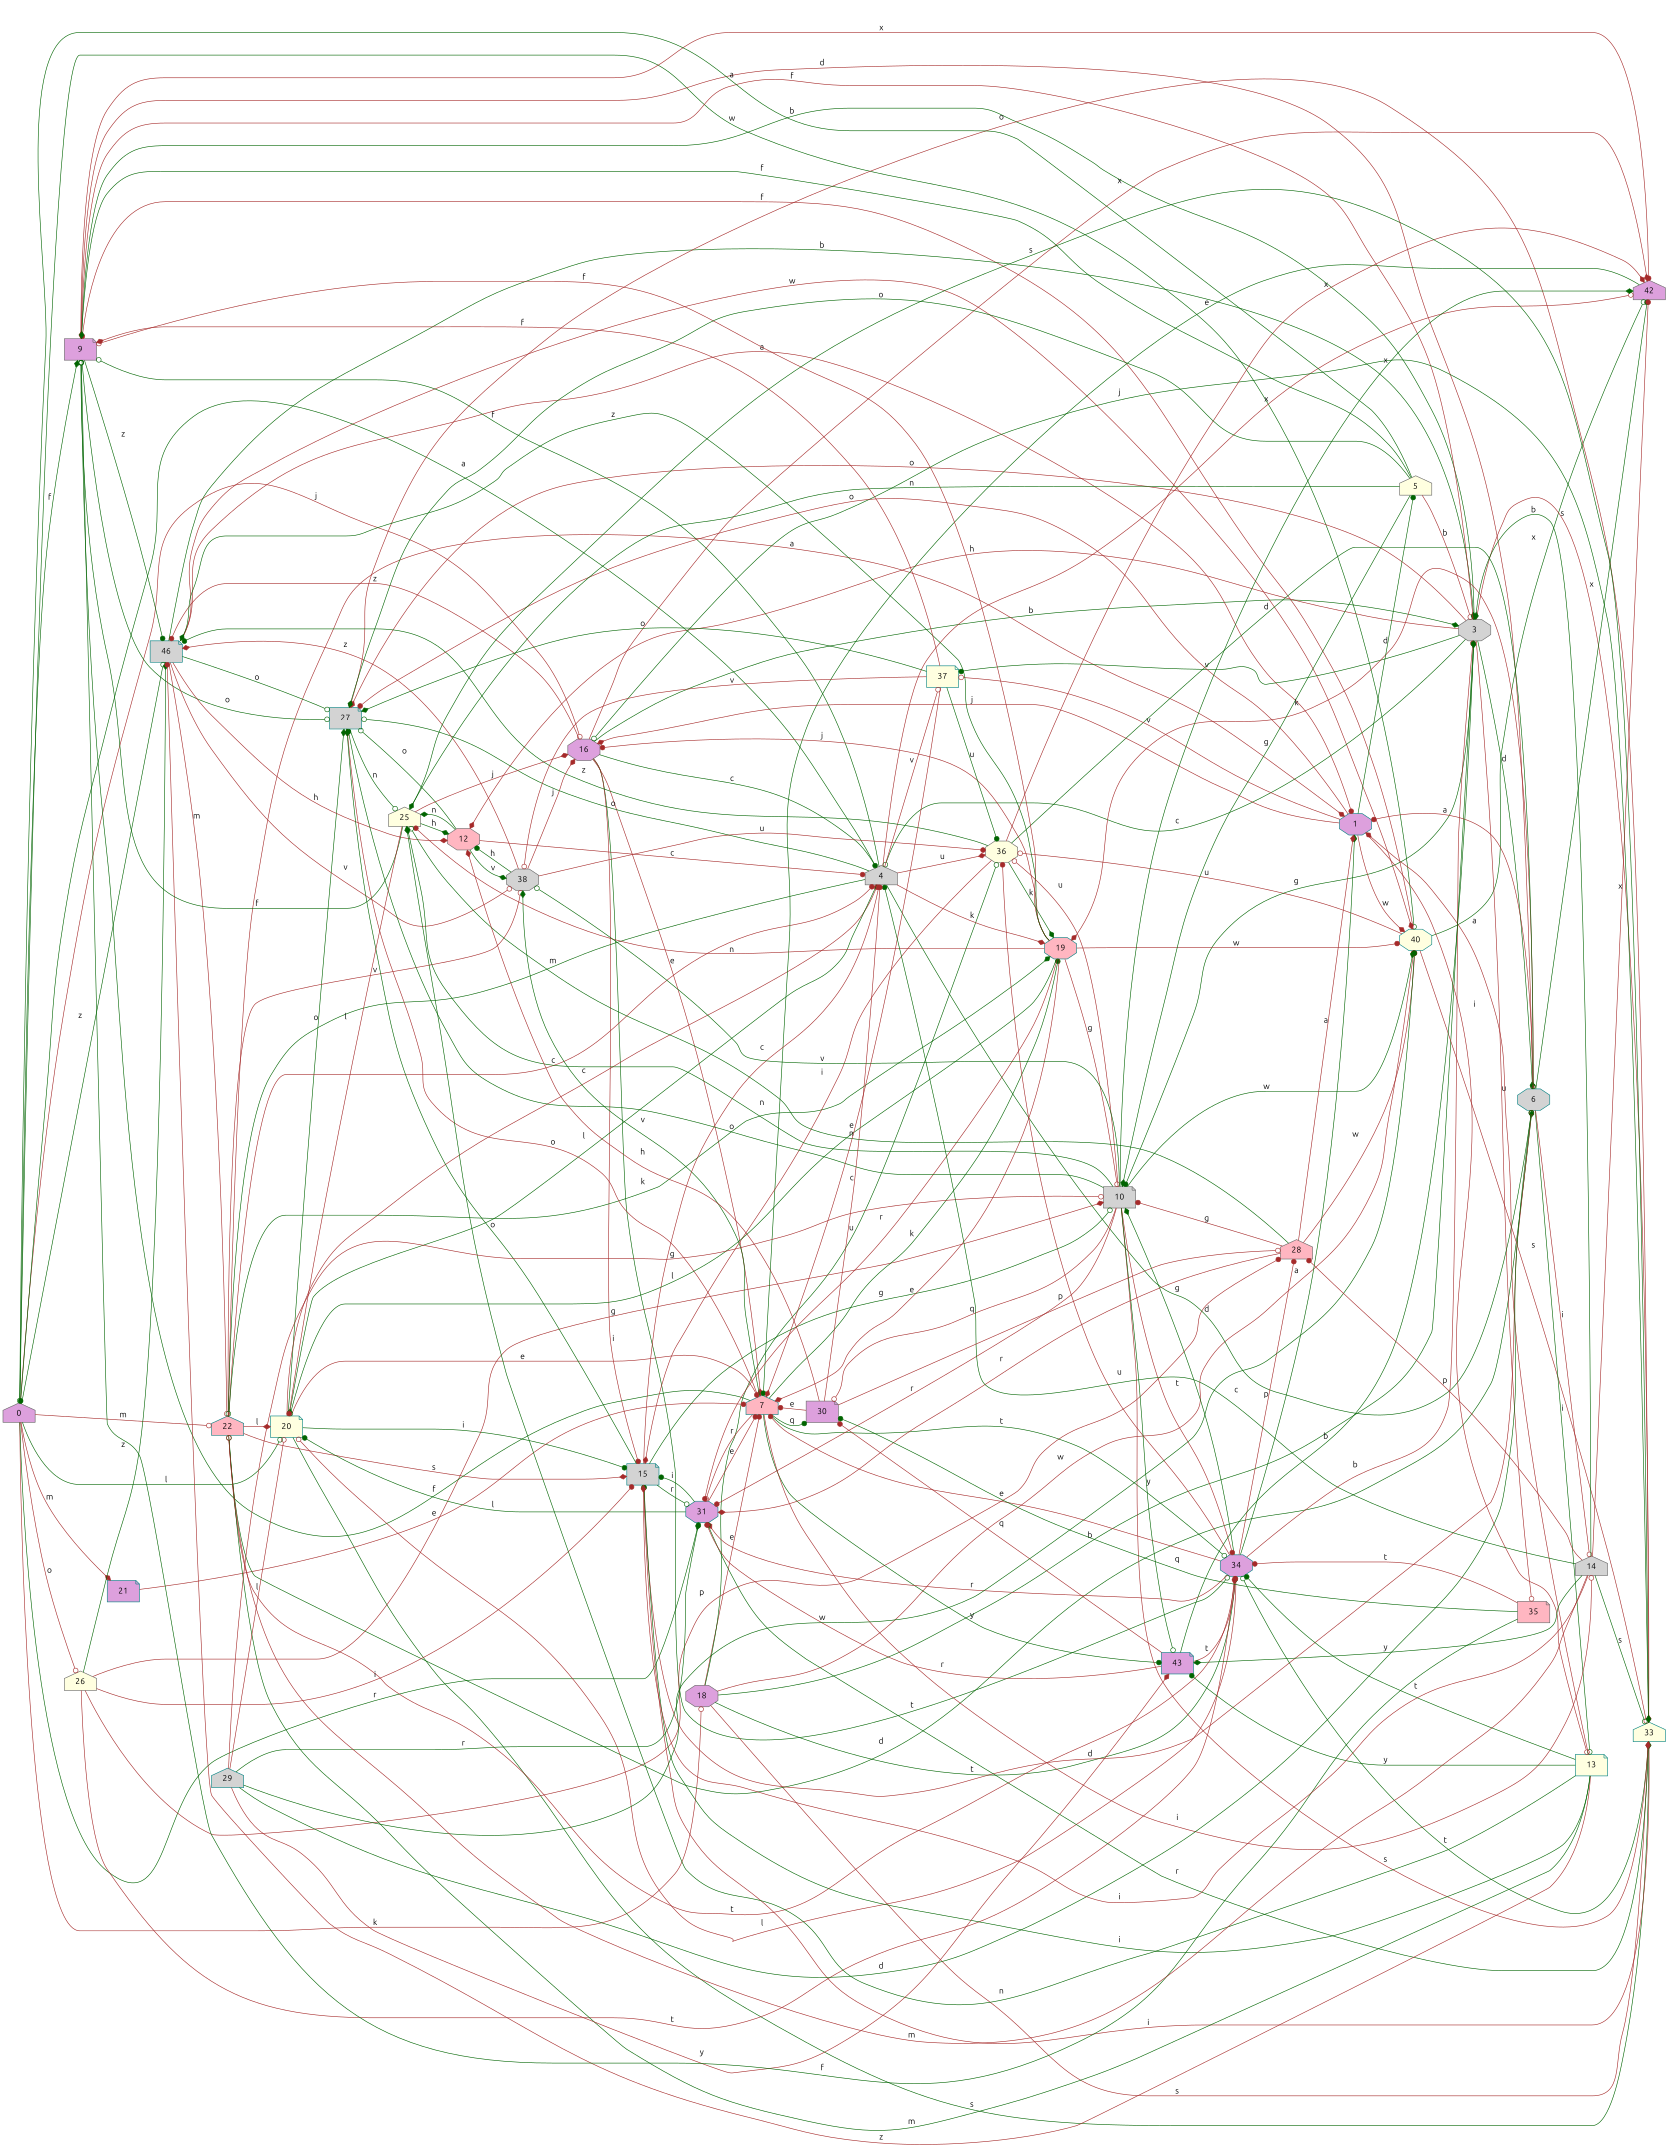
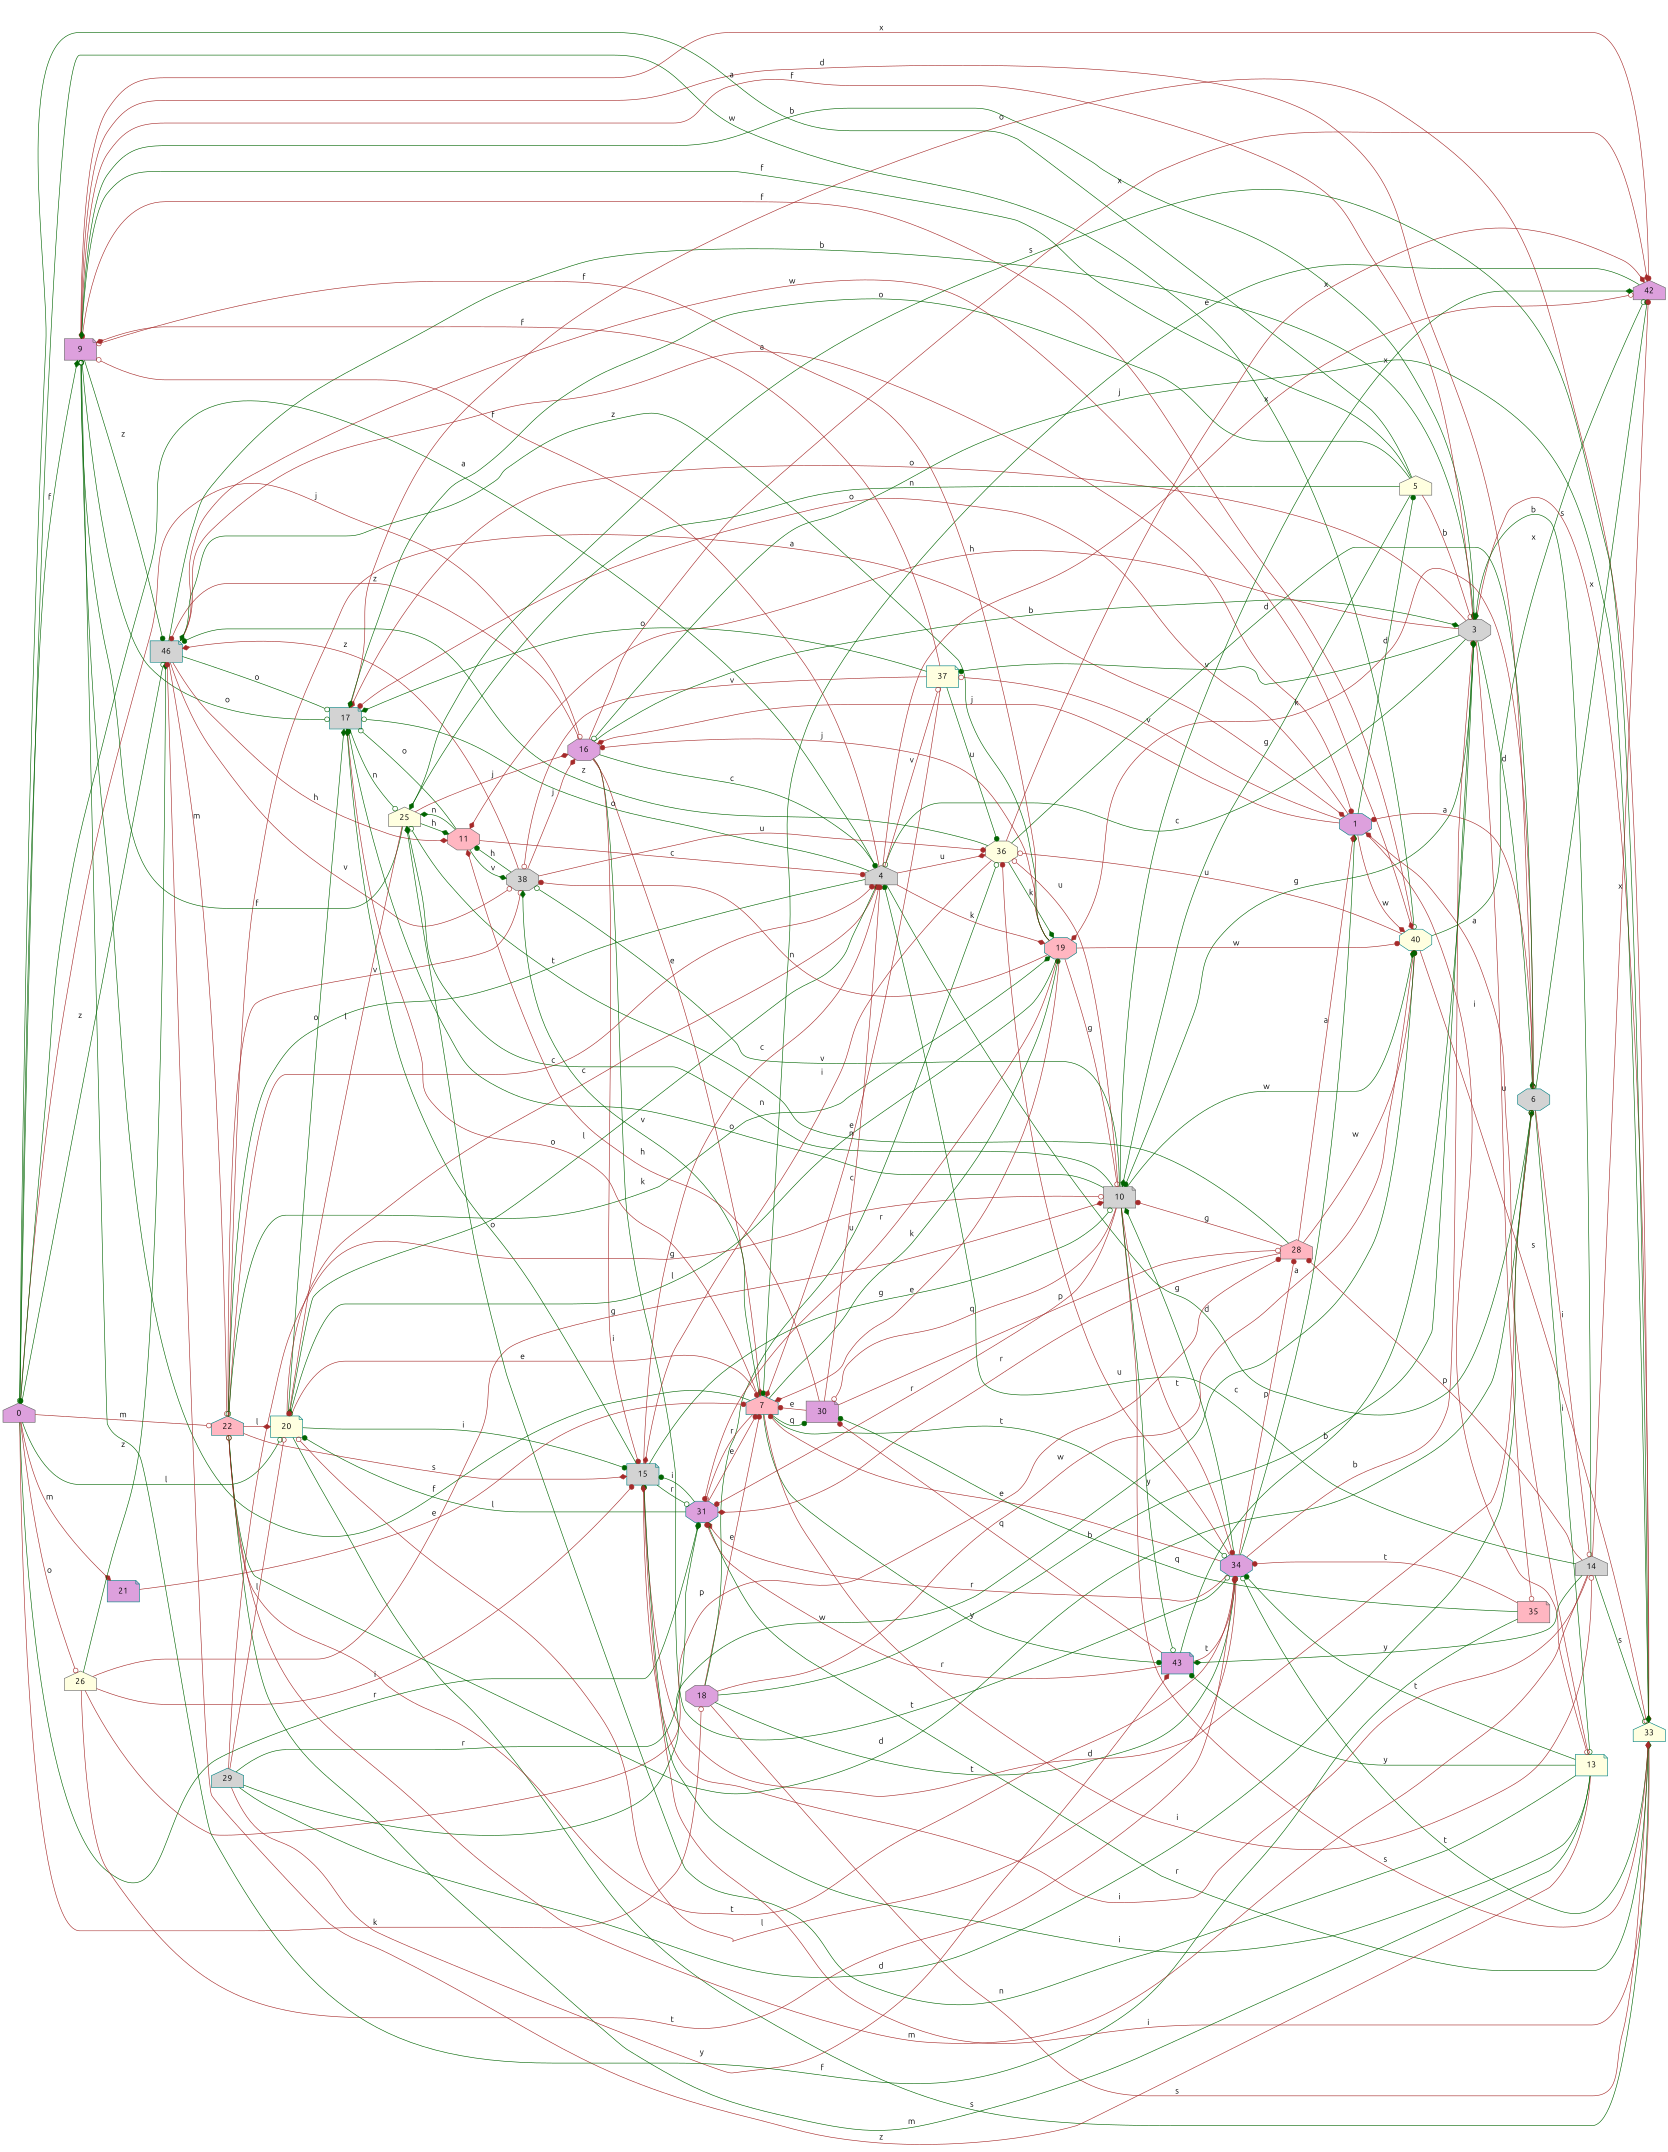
(588, 469) -> (588, 469)
(346, 718) -> (346, 718)
(464, 839) -> (464, 839)
(732, 953) -> (800, 968)
(553, 961) -> (553, 961)
